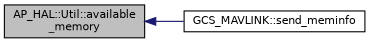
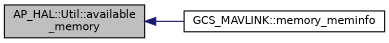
(275, 21) -> (284, 21)
